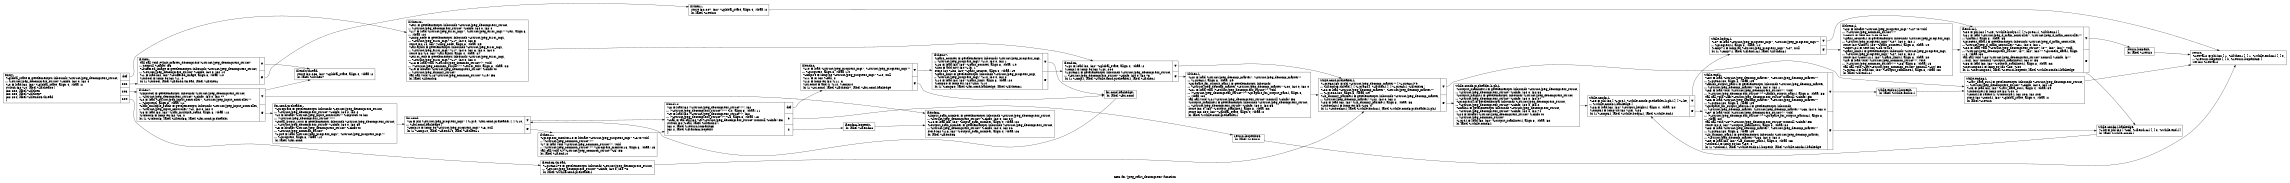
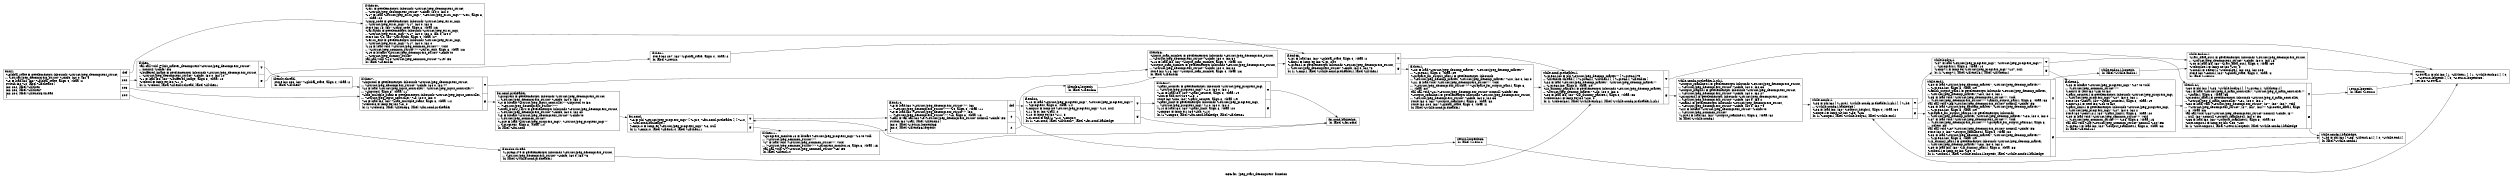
(1054, 71) -> (1280, 64)
(287, 85) -> (355, 87)
(1713, 119) -> (1937, 126)
